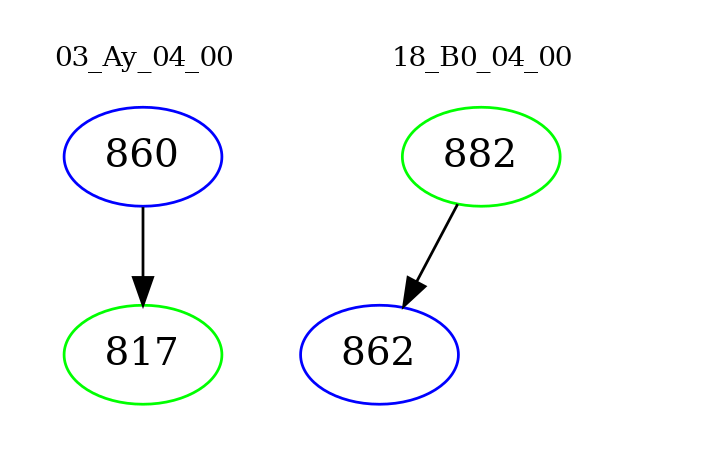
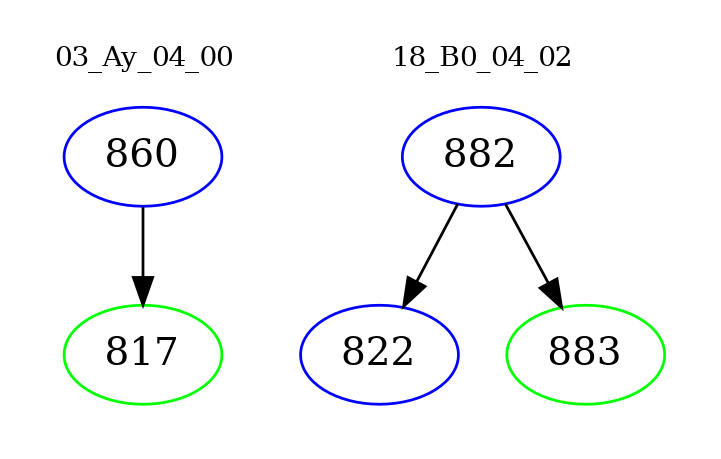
(483, 59) -> (483, 59)
(481, 157) -> (481, 157)
(380, 355) -> (380, 355)
none -> (586, 355)
